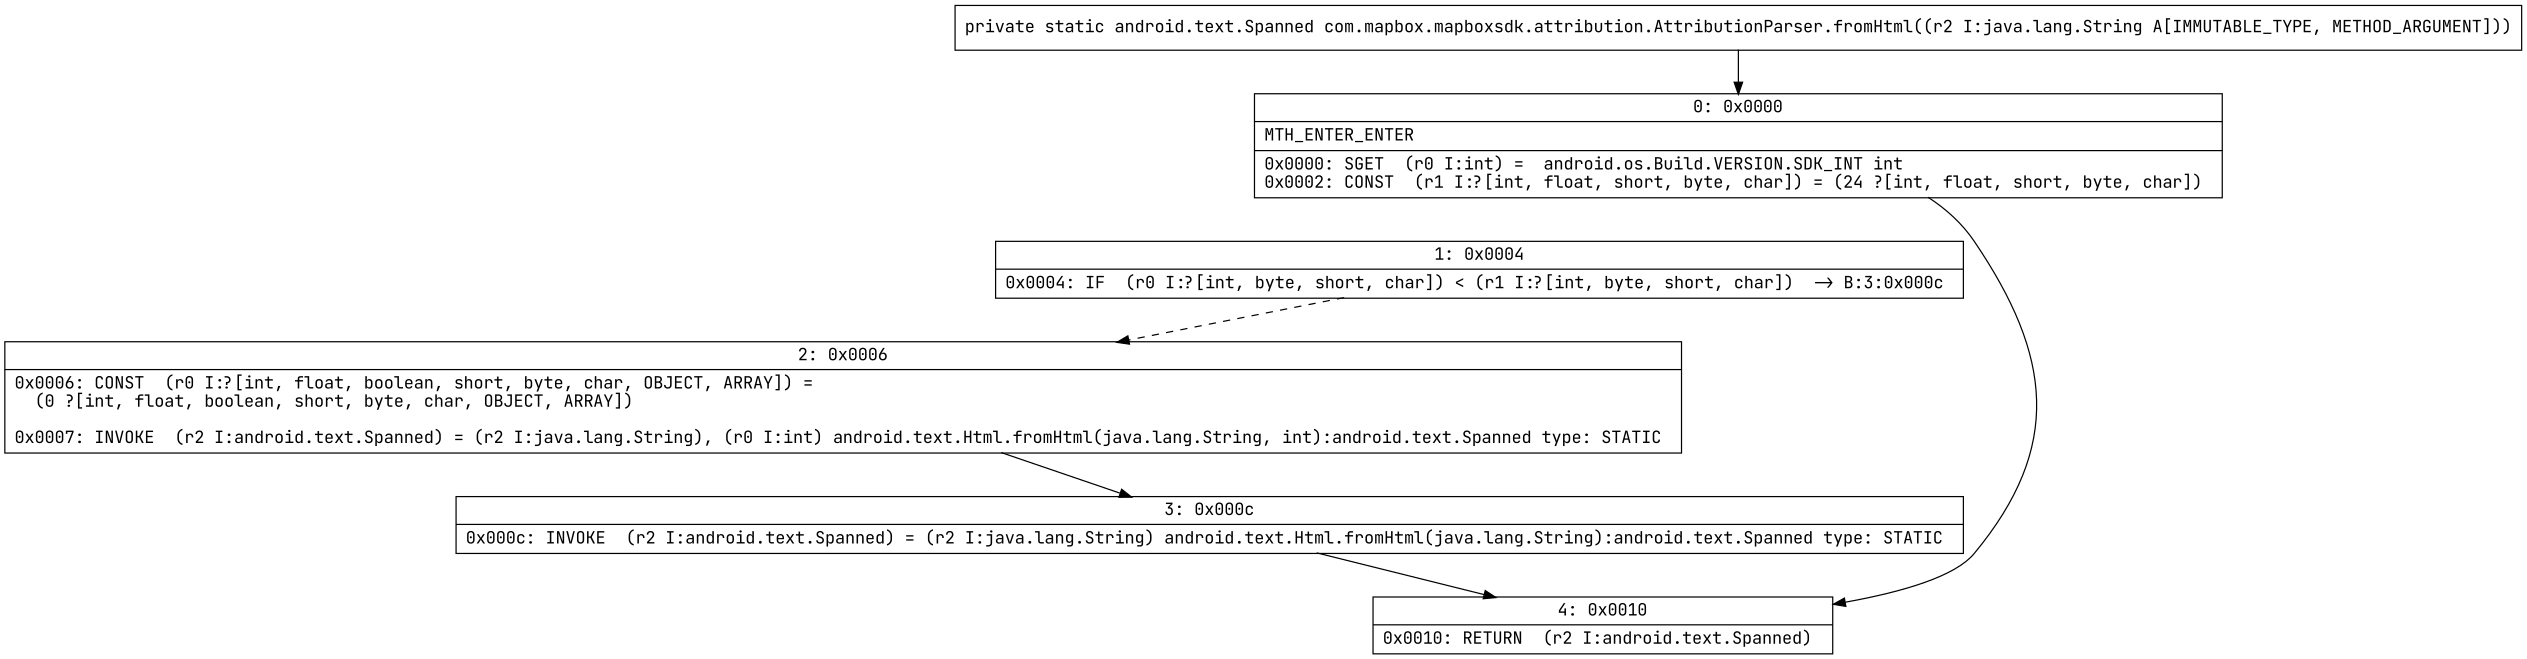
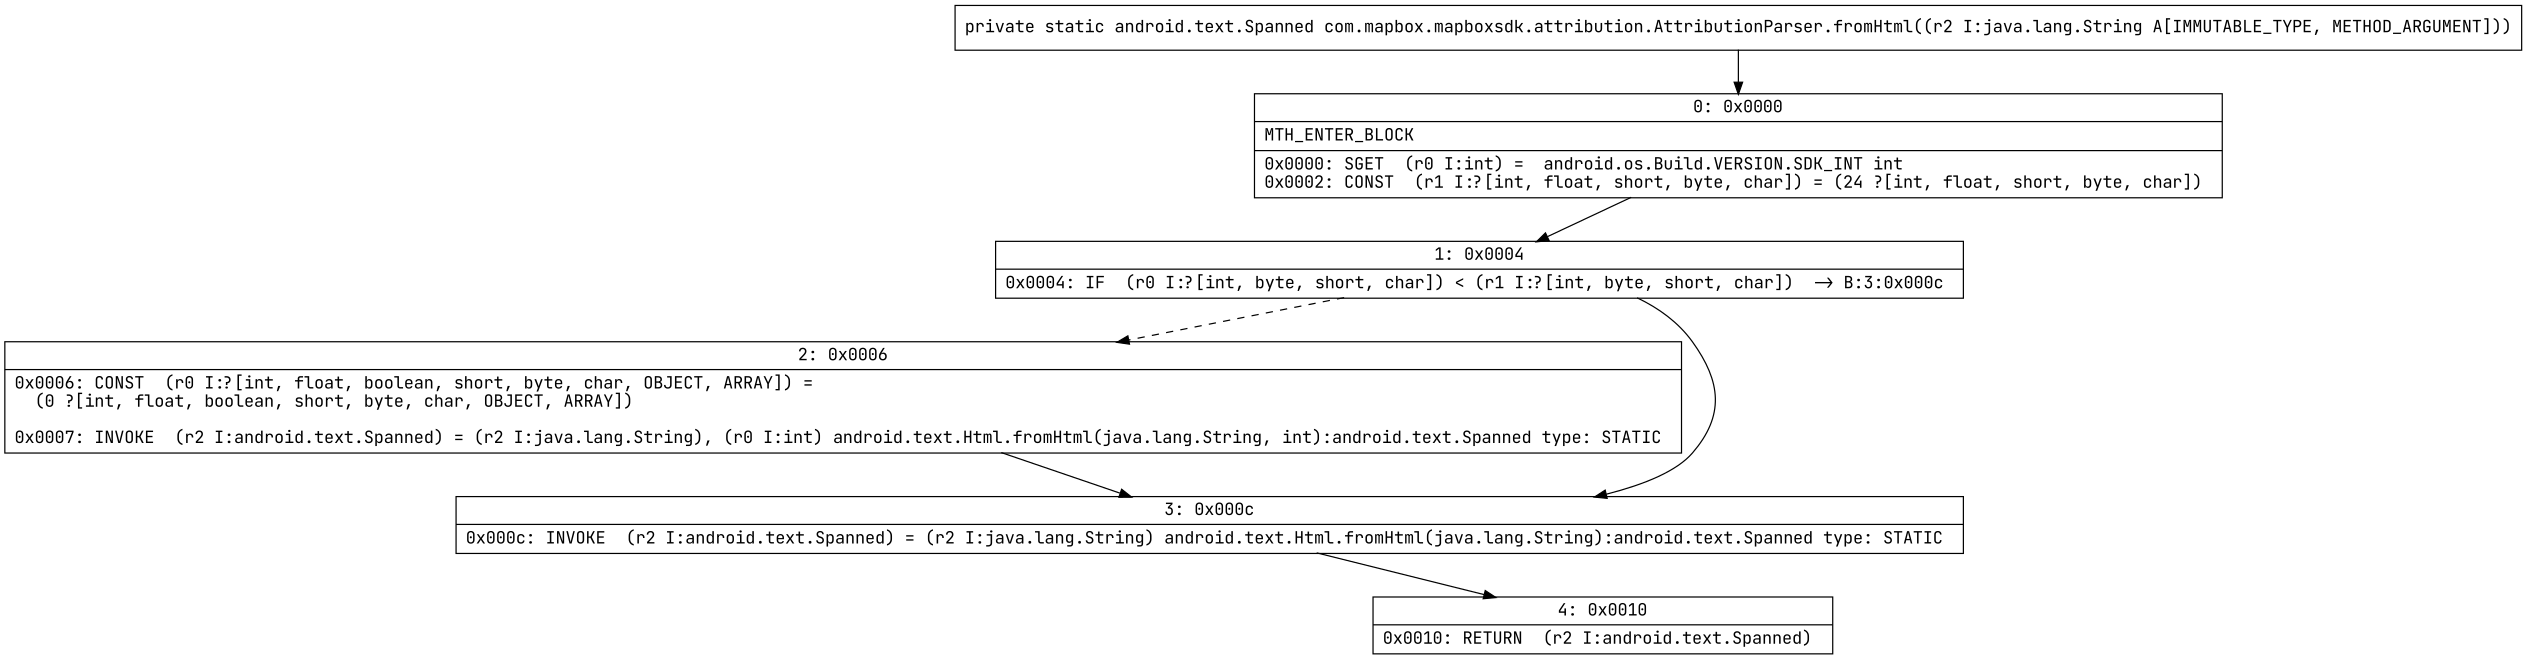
(1339, 135) -> (1339, 135)
none -> (1714, 410)
(2034, 436) -> (1589, 217)
